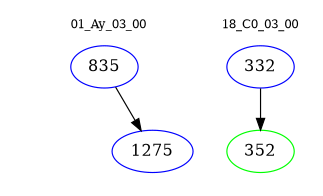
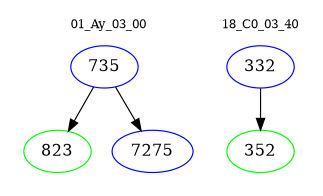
(261, 25) -> (261, 25)
(104, 67) -> (104, 67)
none -> (58, 151)
(153, 151) -> (153, 151)
